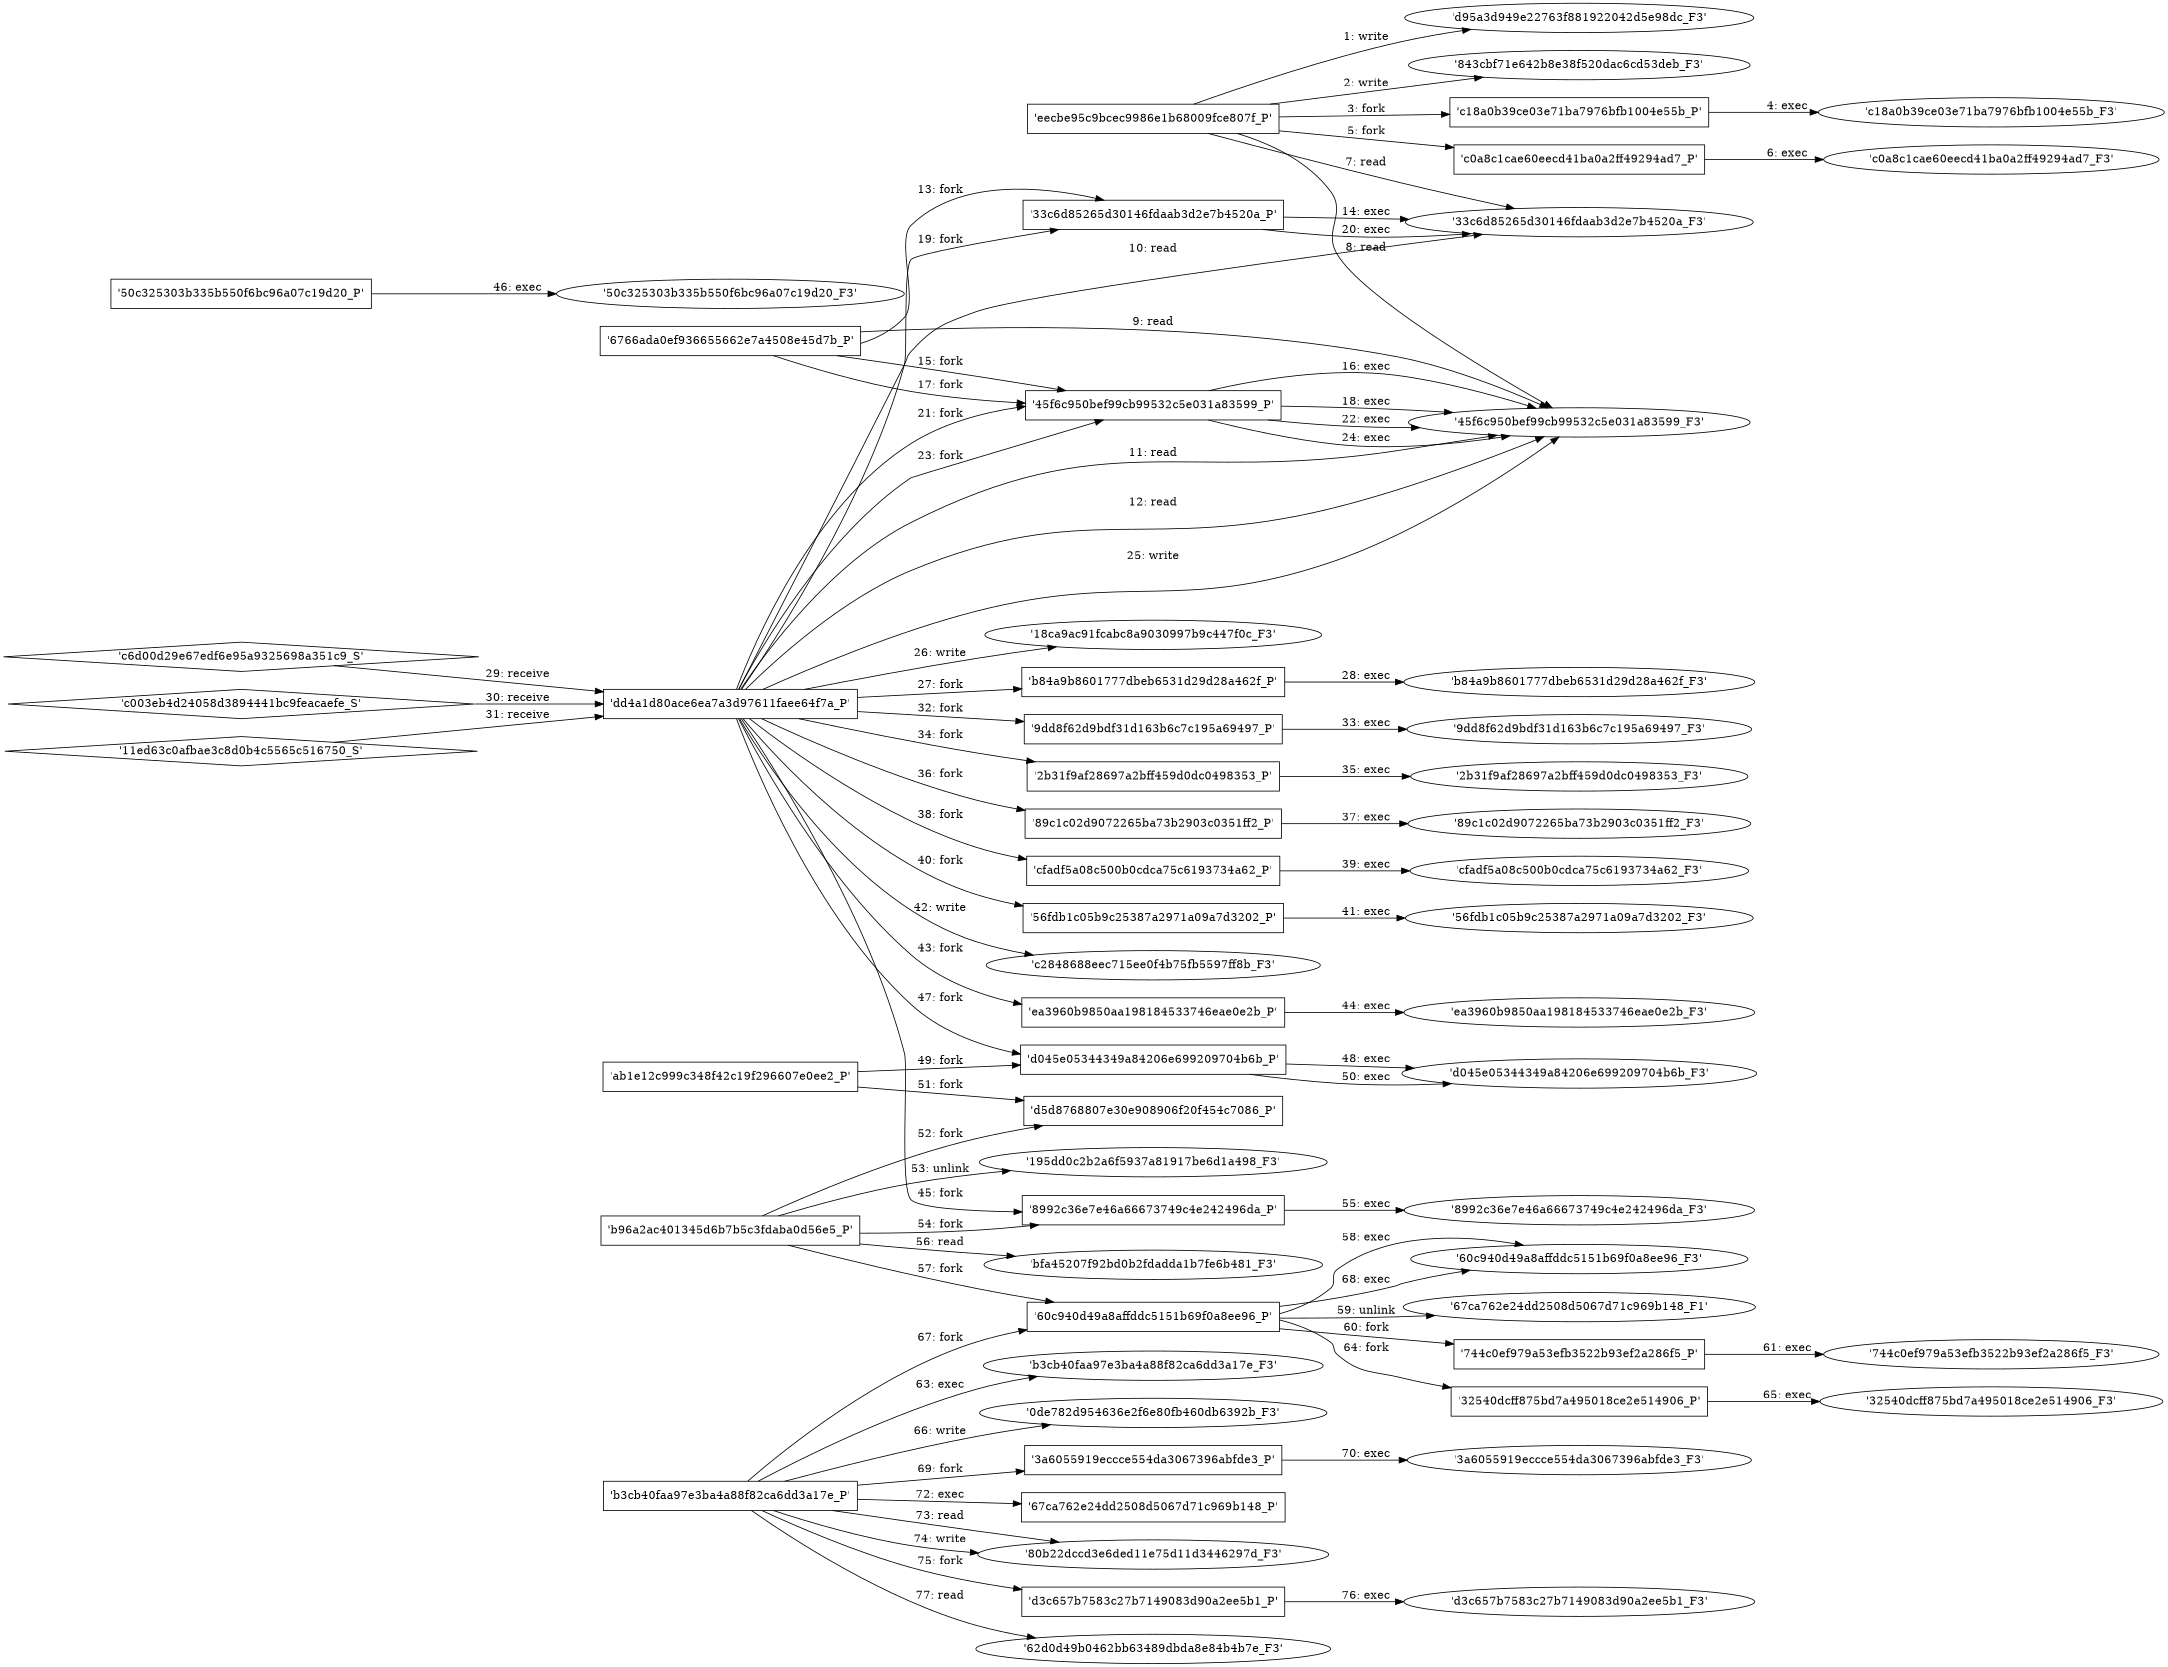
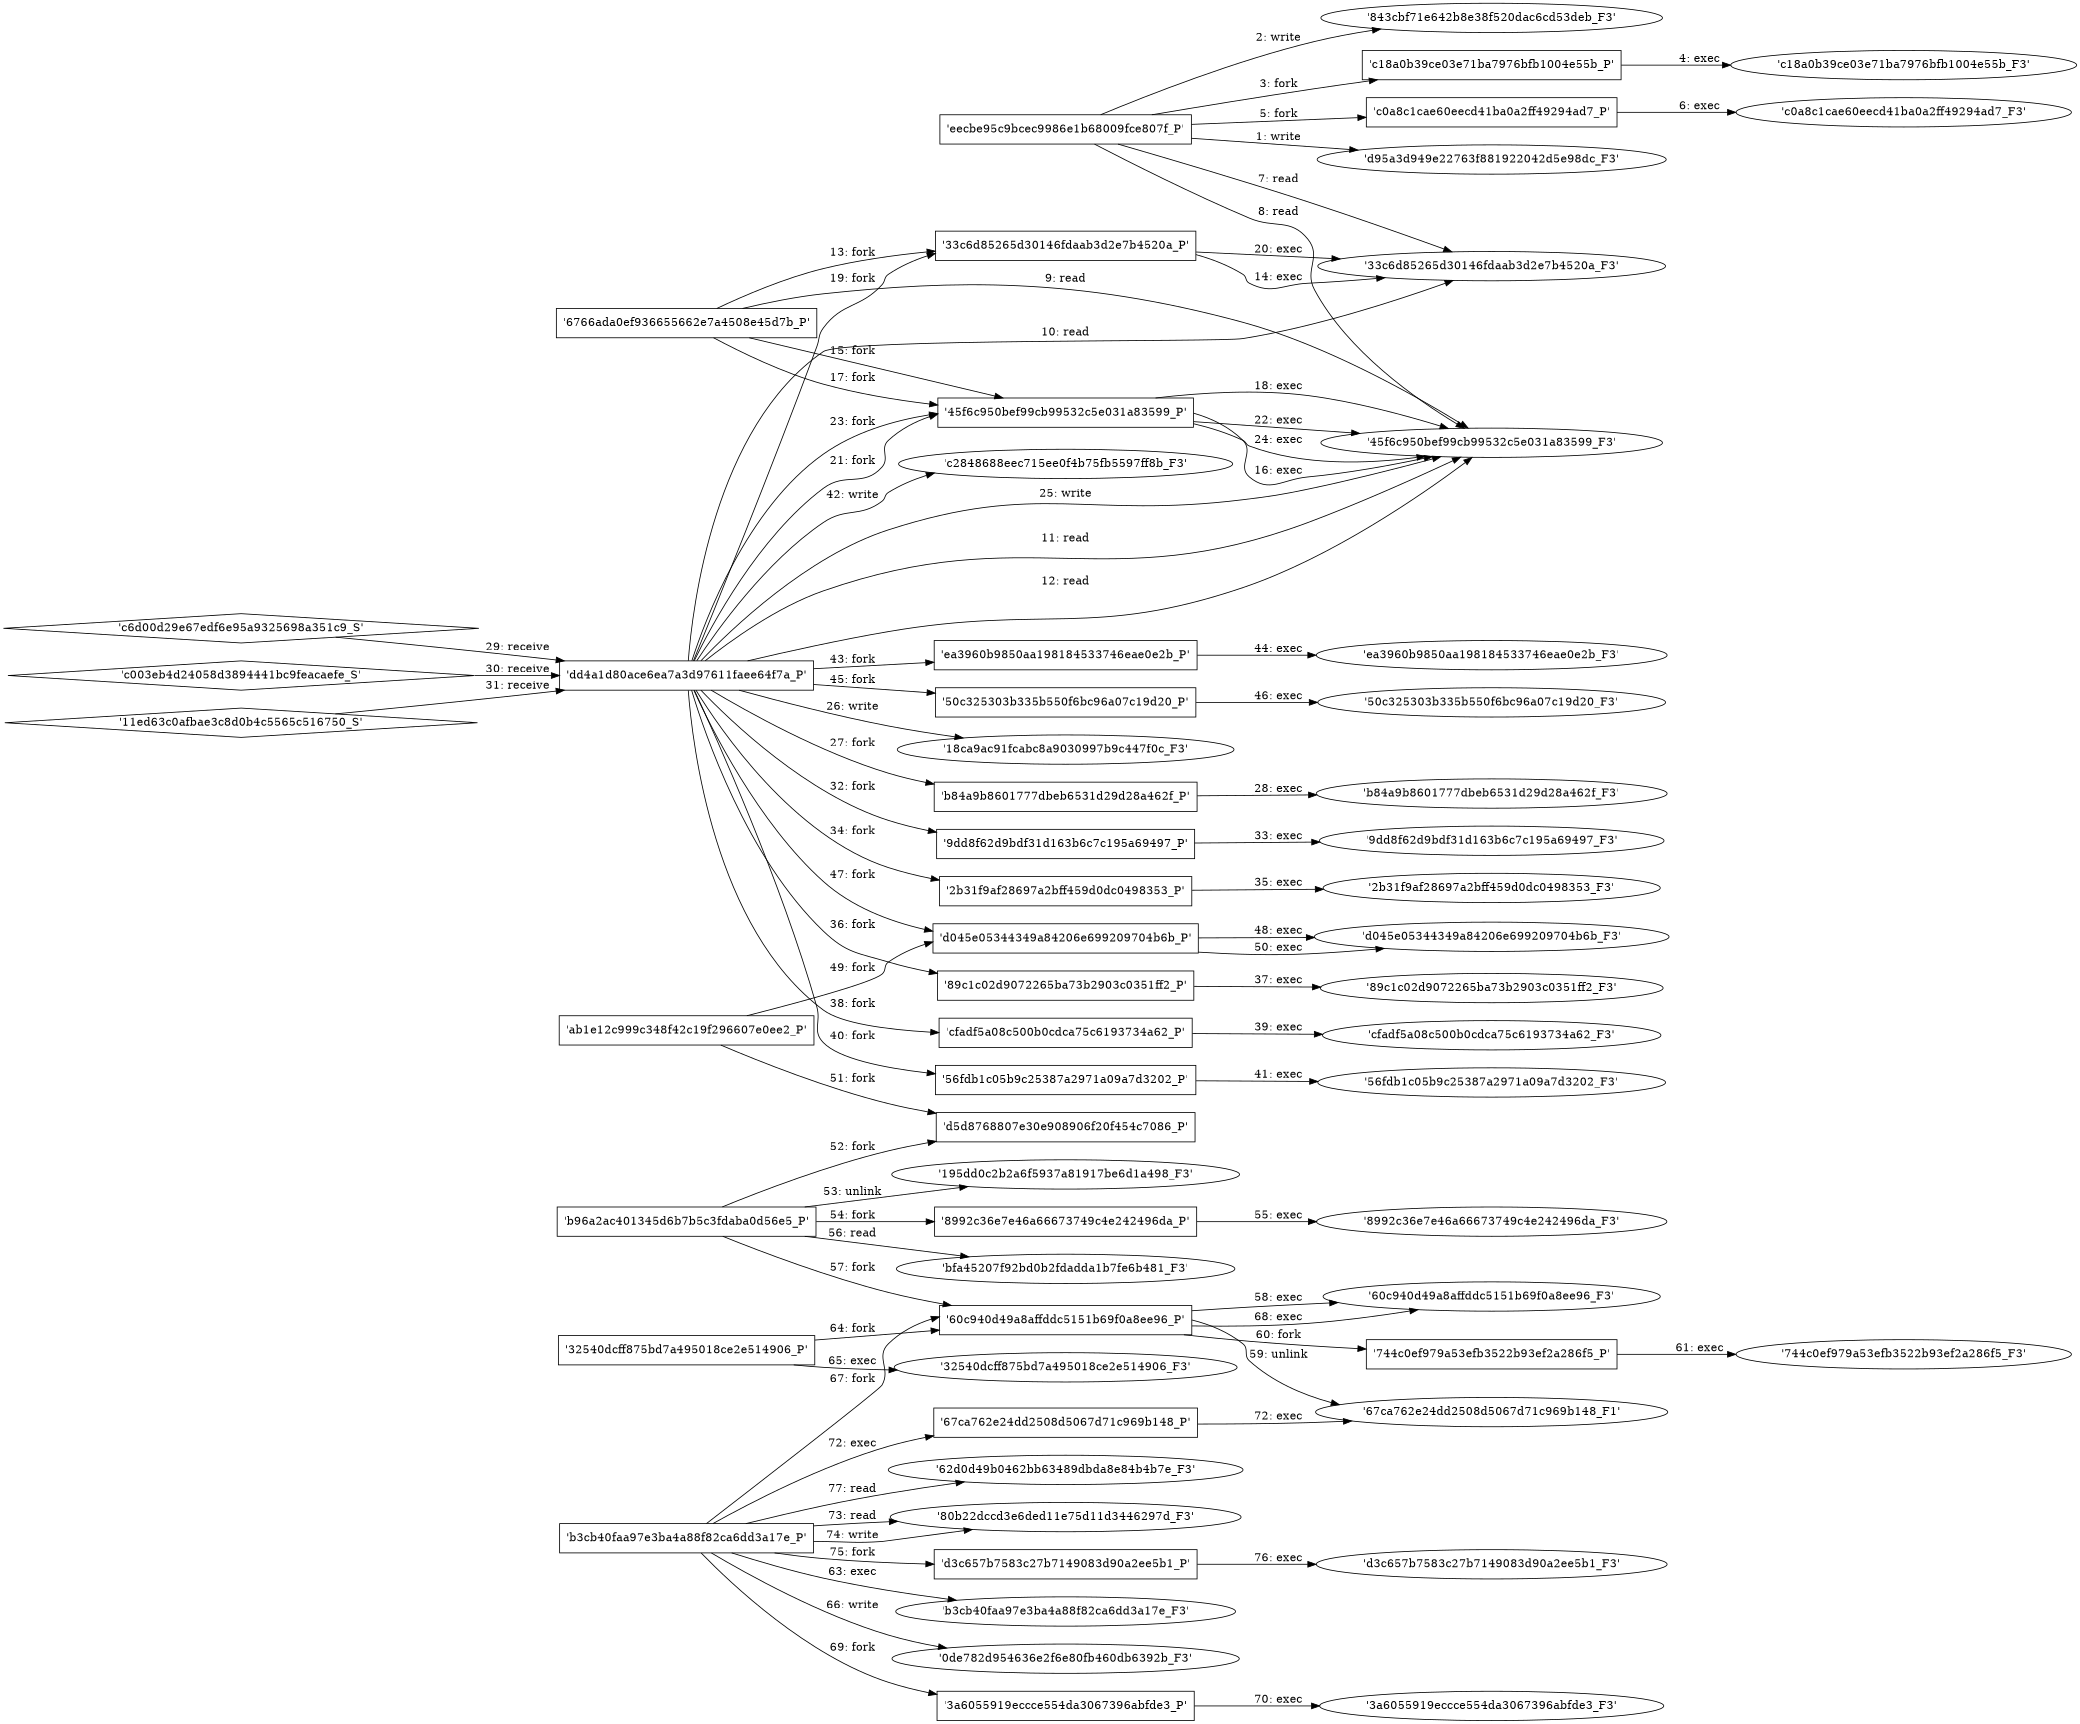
(886, 995) -> (870, 689)
(1354, 1366) -> (873, 1335)
none -> (1271, 1424)
